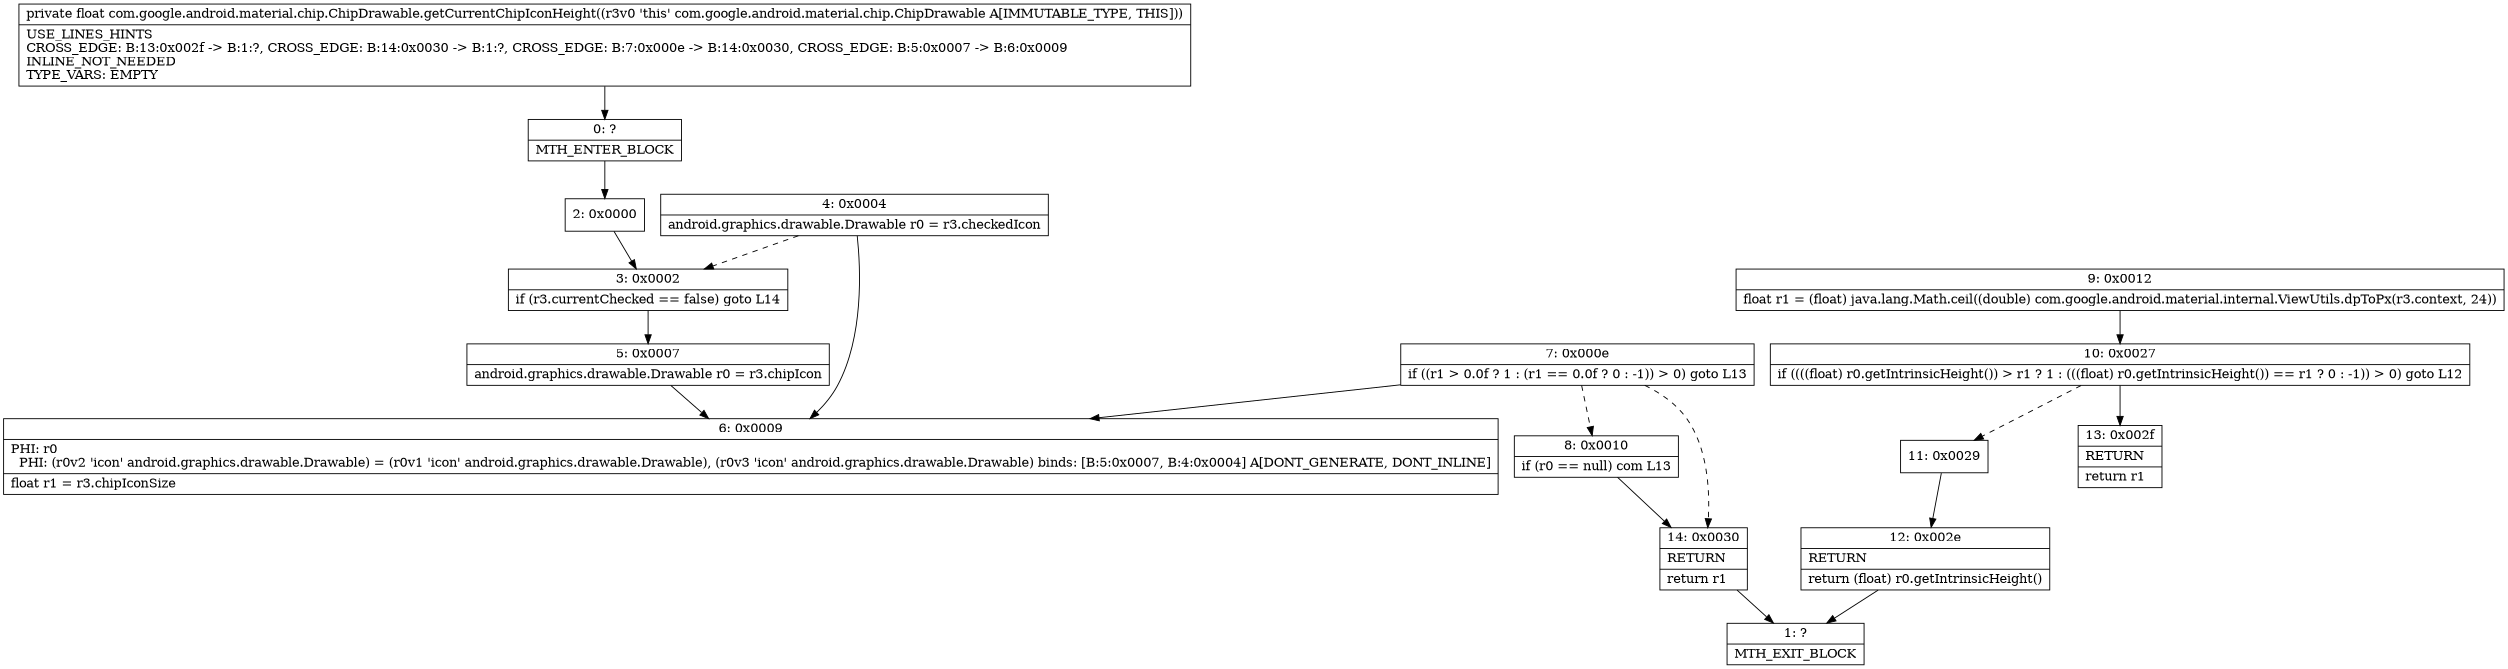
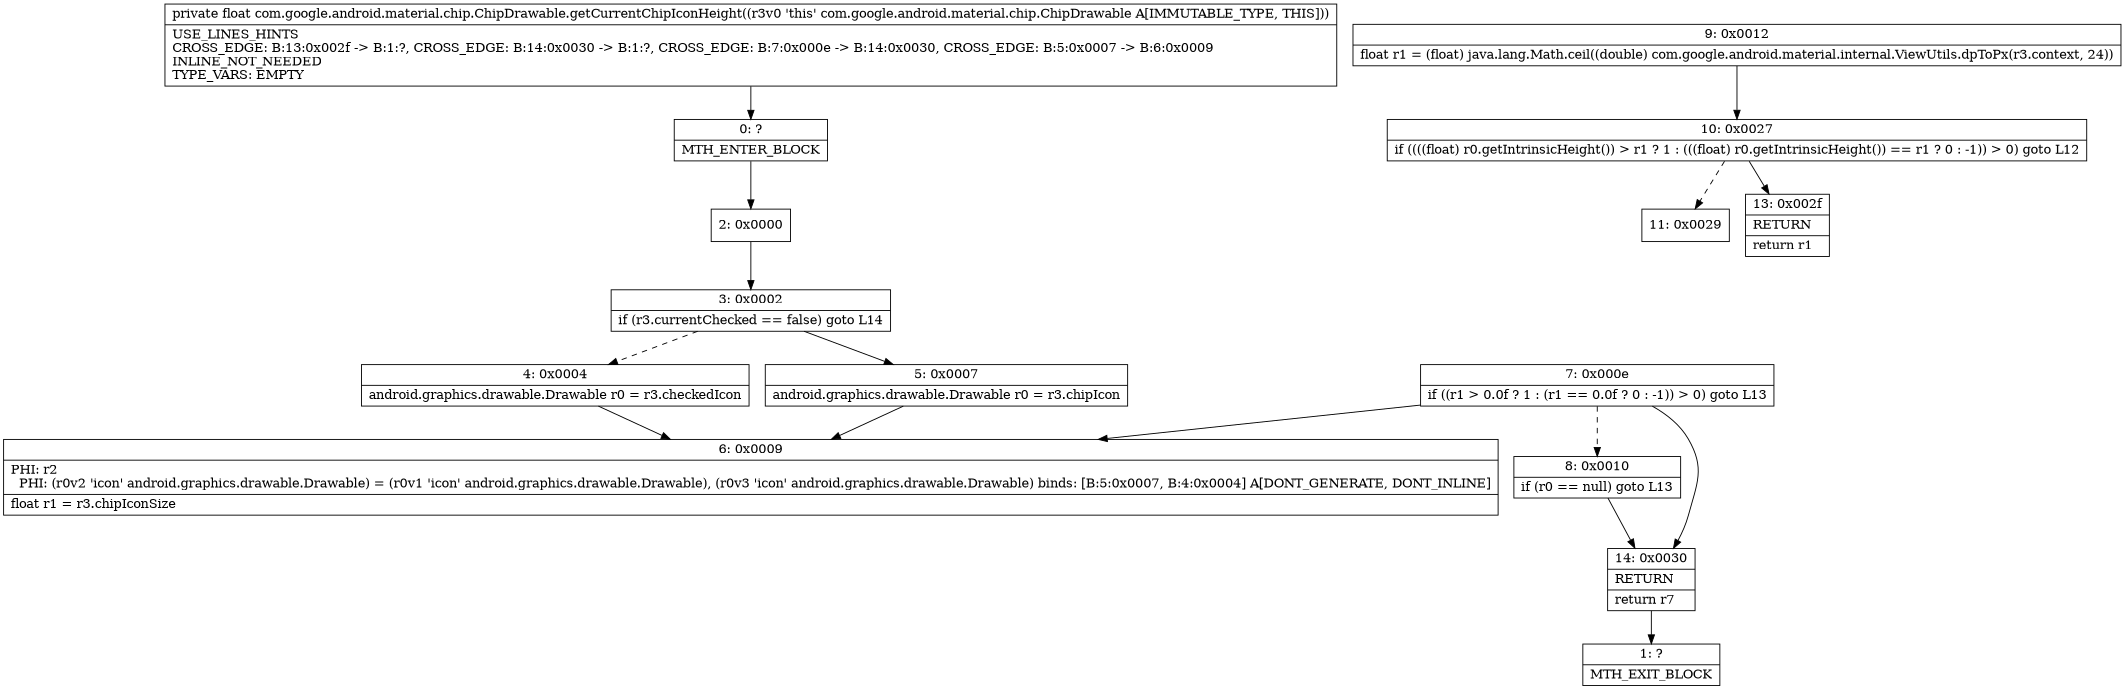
(756, 251) -> (657, 346)
(1698, 441) -> (1698, 466)
(37, 449) -> (37, 470)
(1596, 466) -> (1597, 487)
(1925, 559) -> none
(1697, 579) -> (1645, 600)
